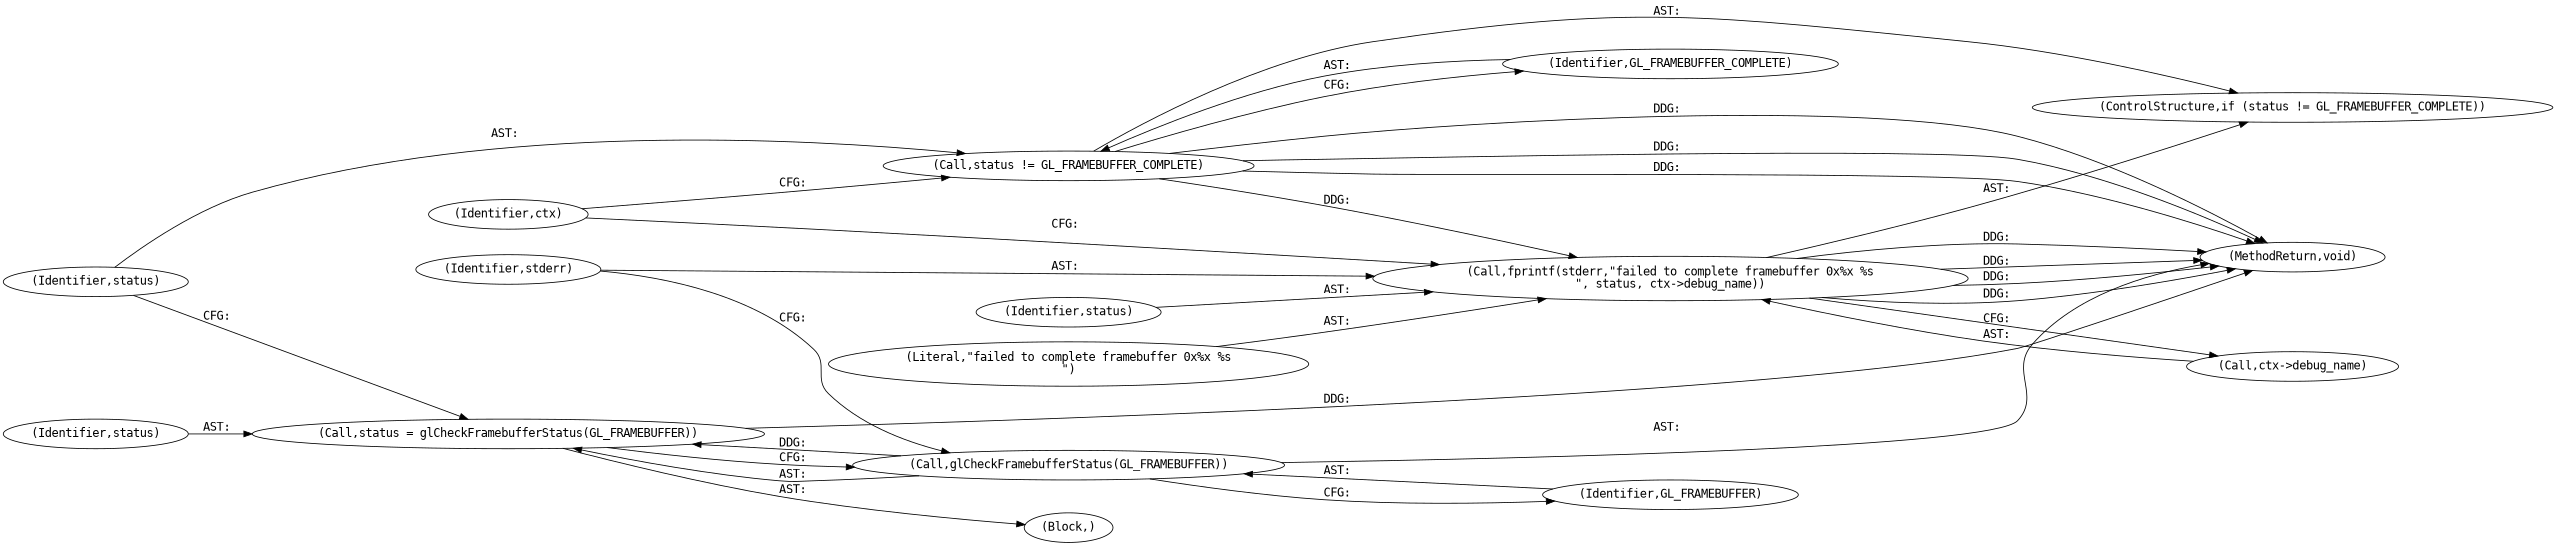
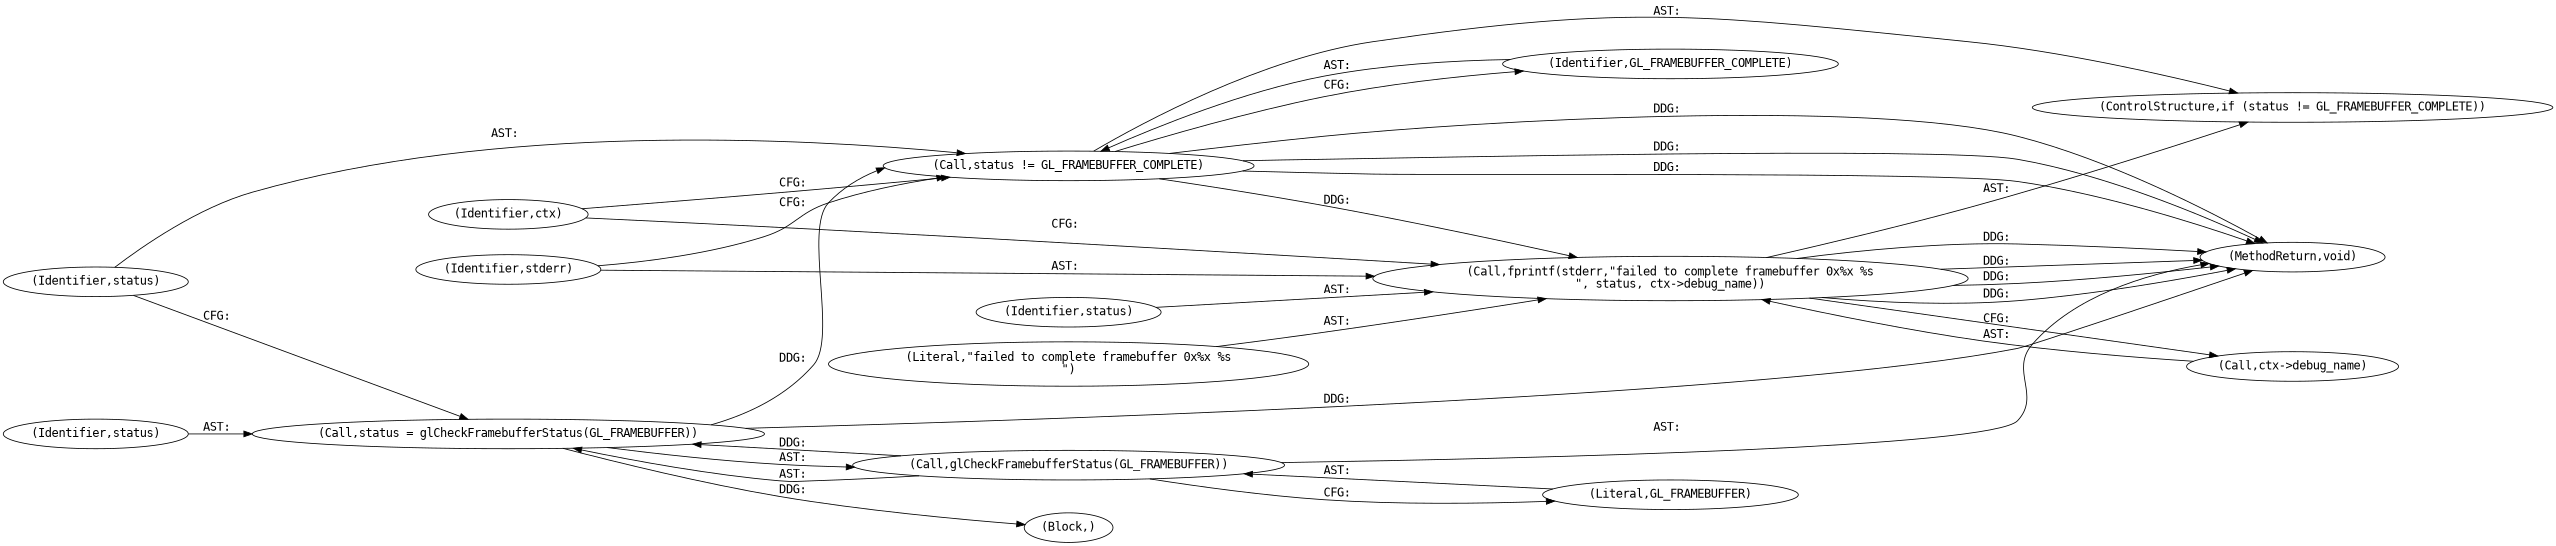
none -> (822, 315)
(793, 332) -> (771, 234)
(796, 458) -> (796, 458)
(796, 490) -> (796, 490)
(1671, 495) -> (1671, 495)
